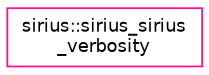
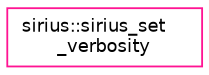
(105, 37) -> (105, 37)
